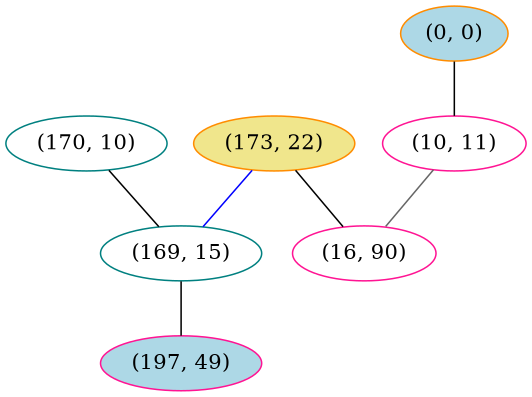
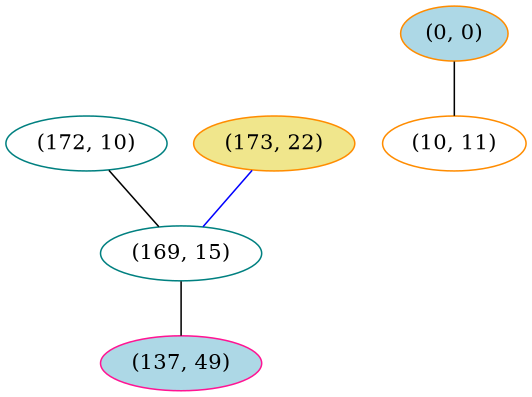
(86, 143) -> (86, 143)
(454, 143) -> (454, 143)
(364, 253) -> none
(181, 363) -> (181, 363)
